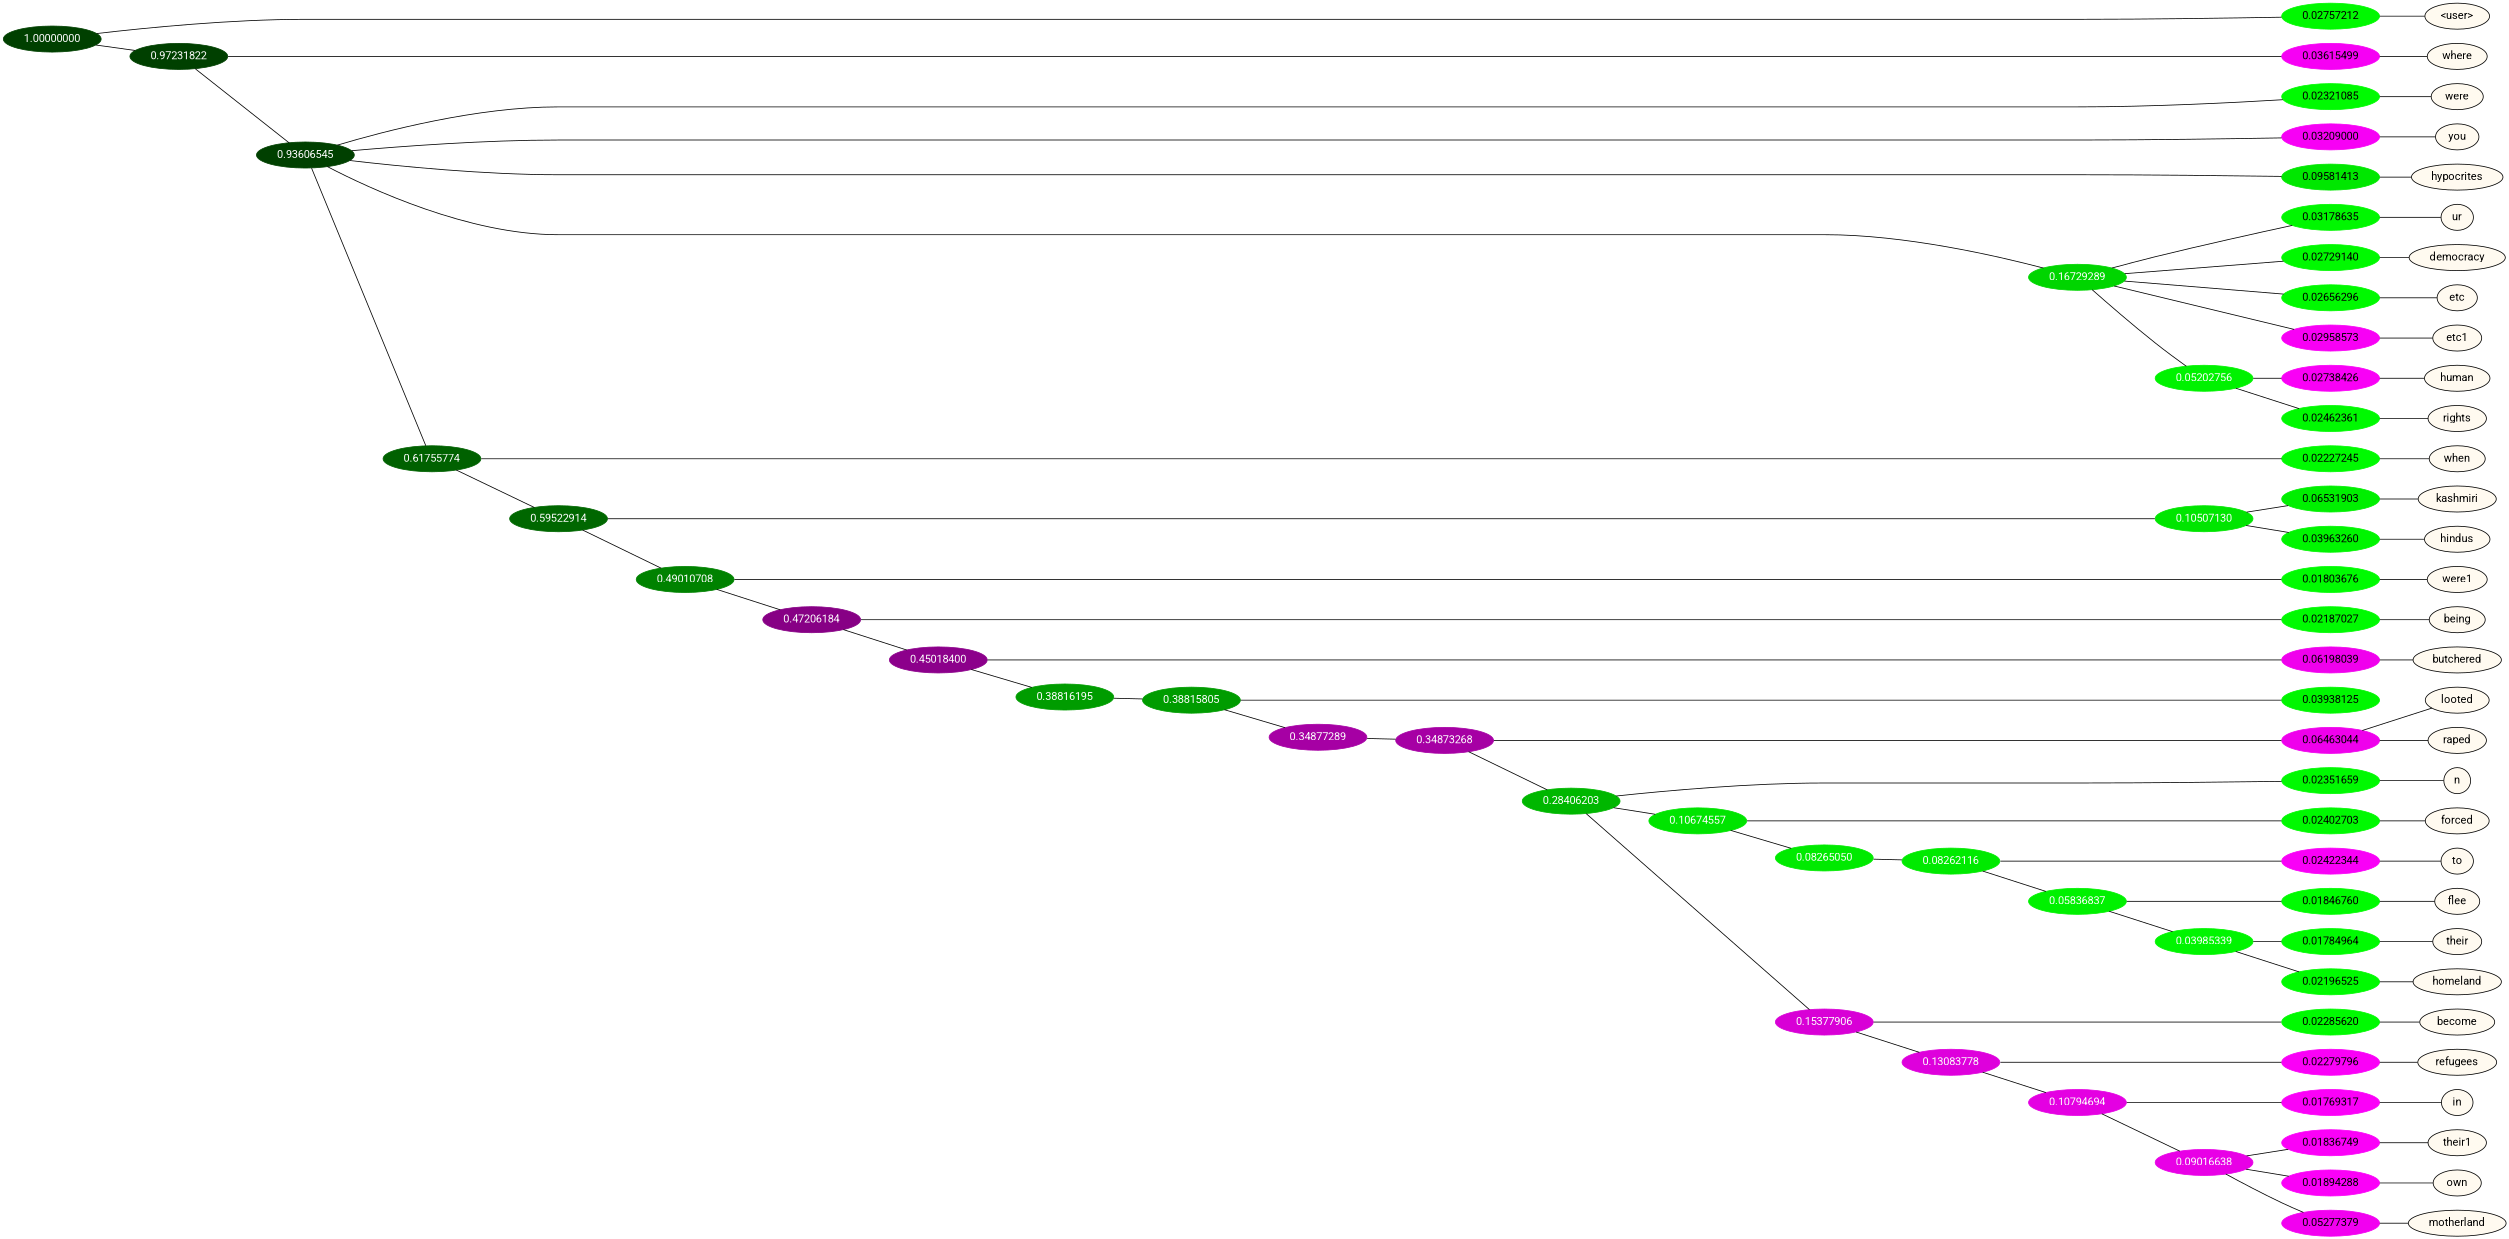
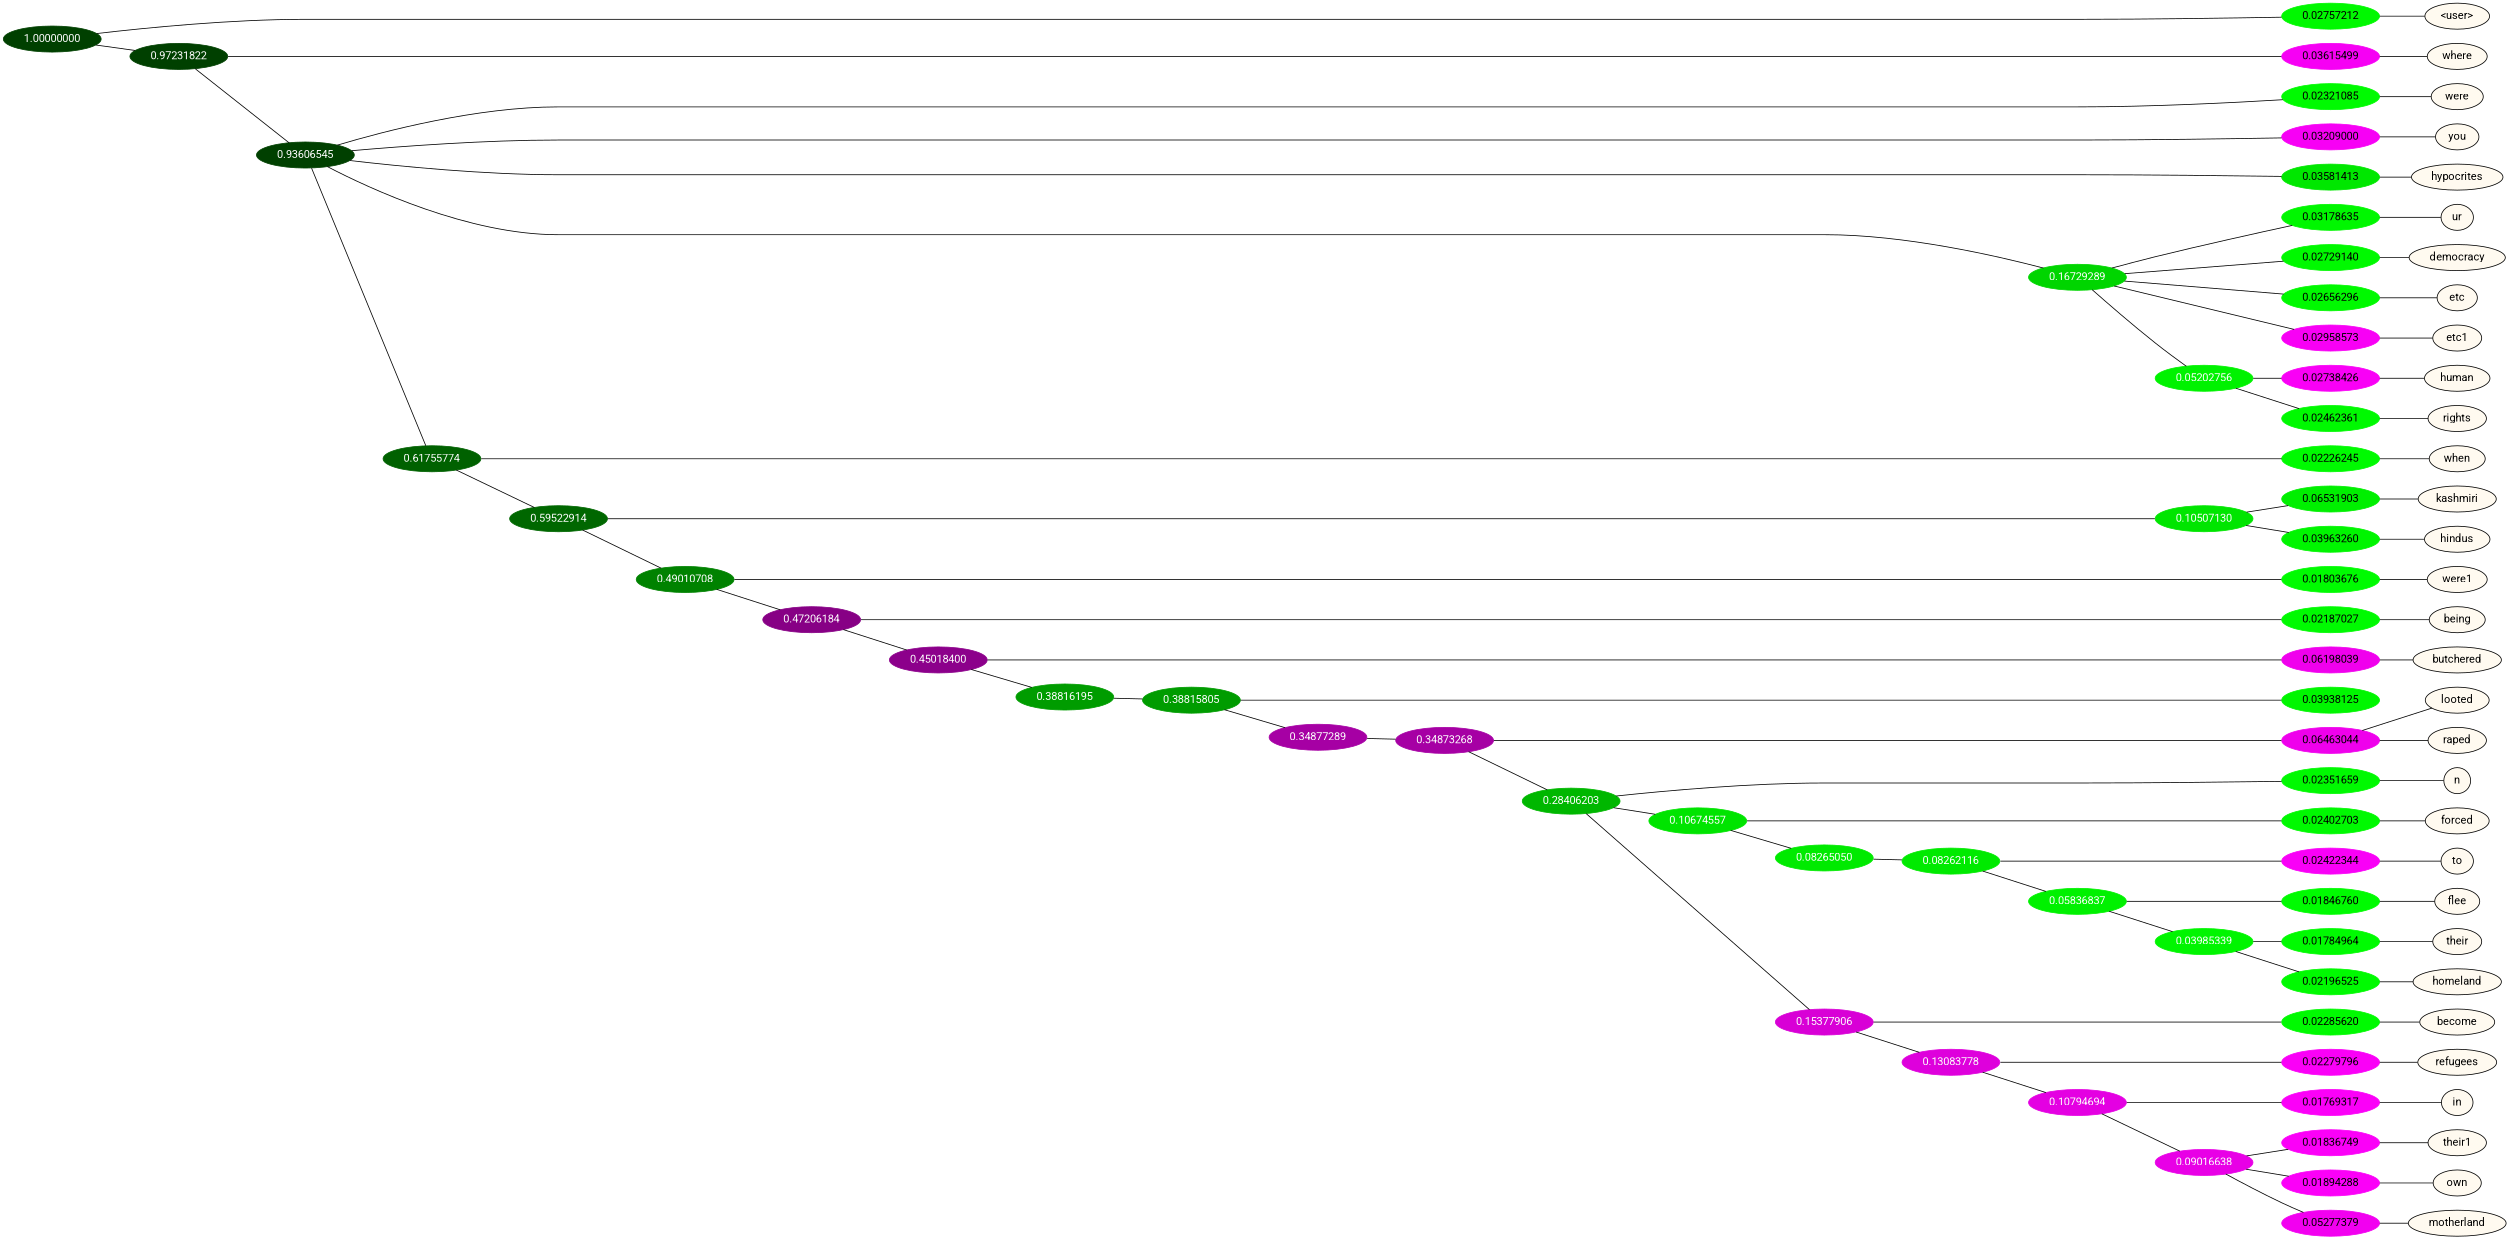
(2331, 177) -> (2331, 177)
(2331, 459) -> (2331, 459)
